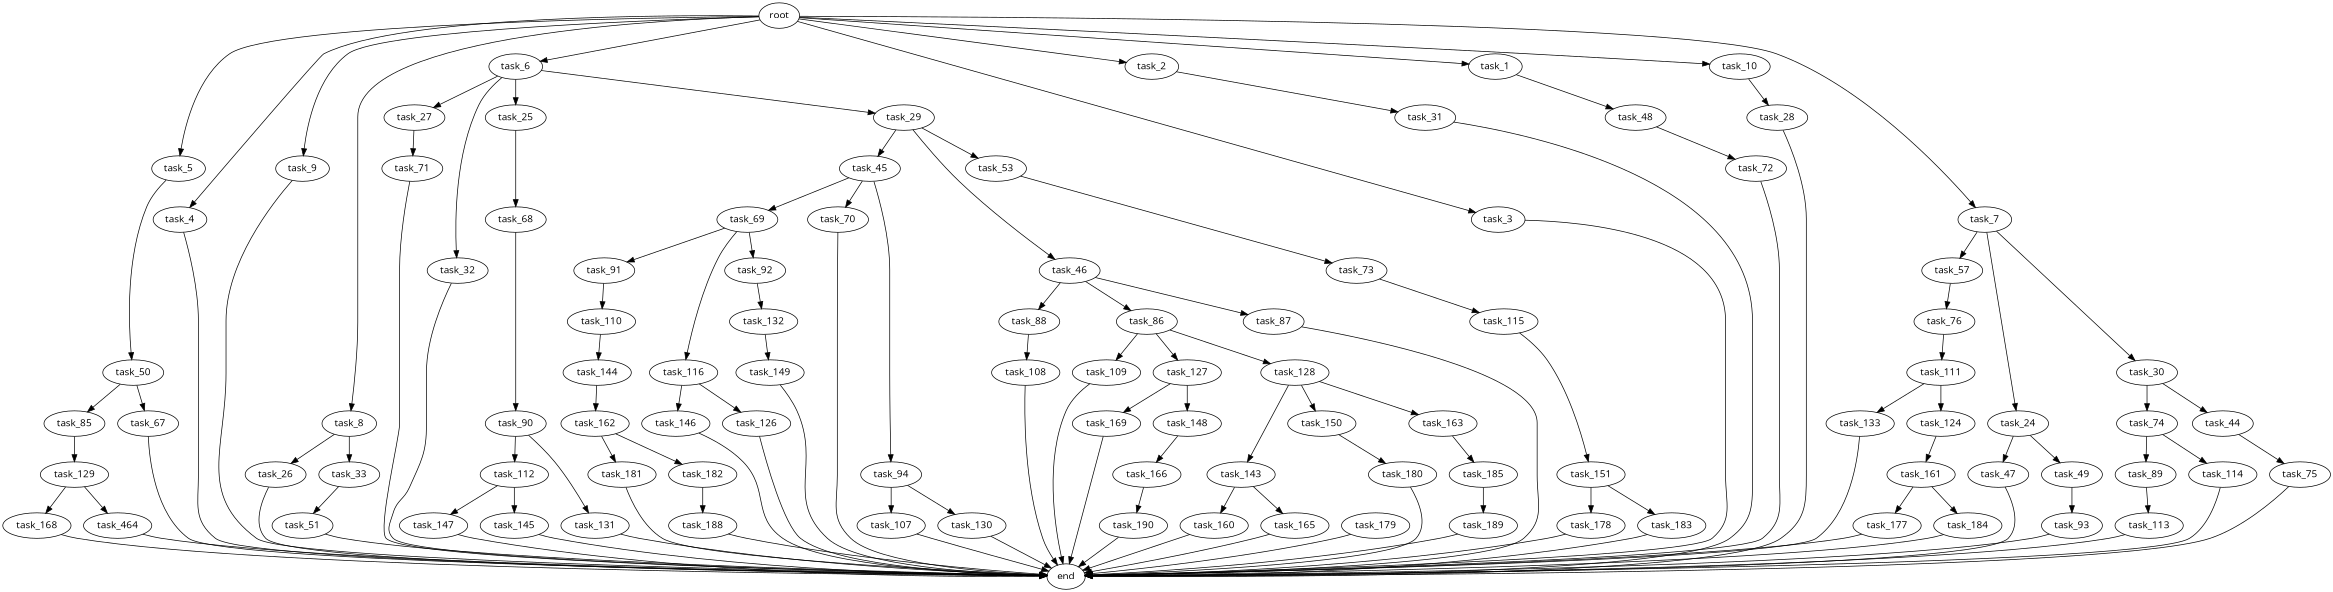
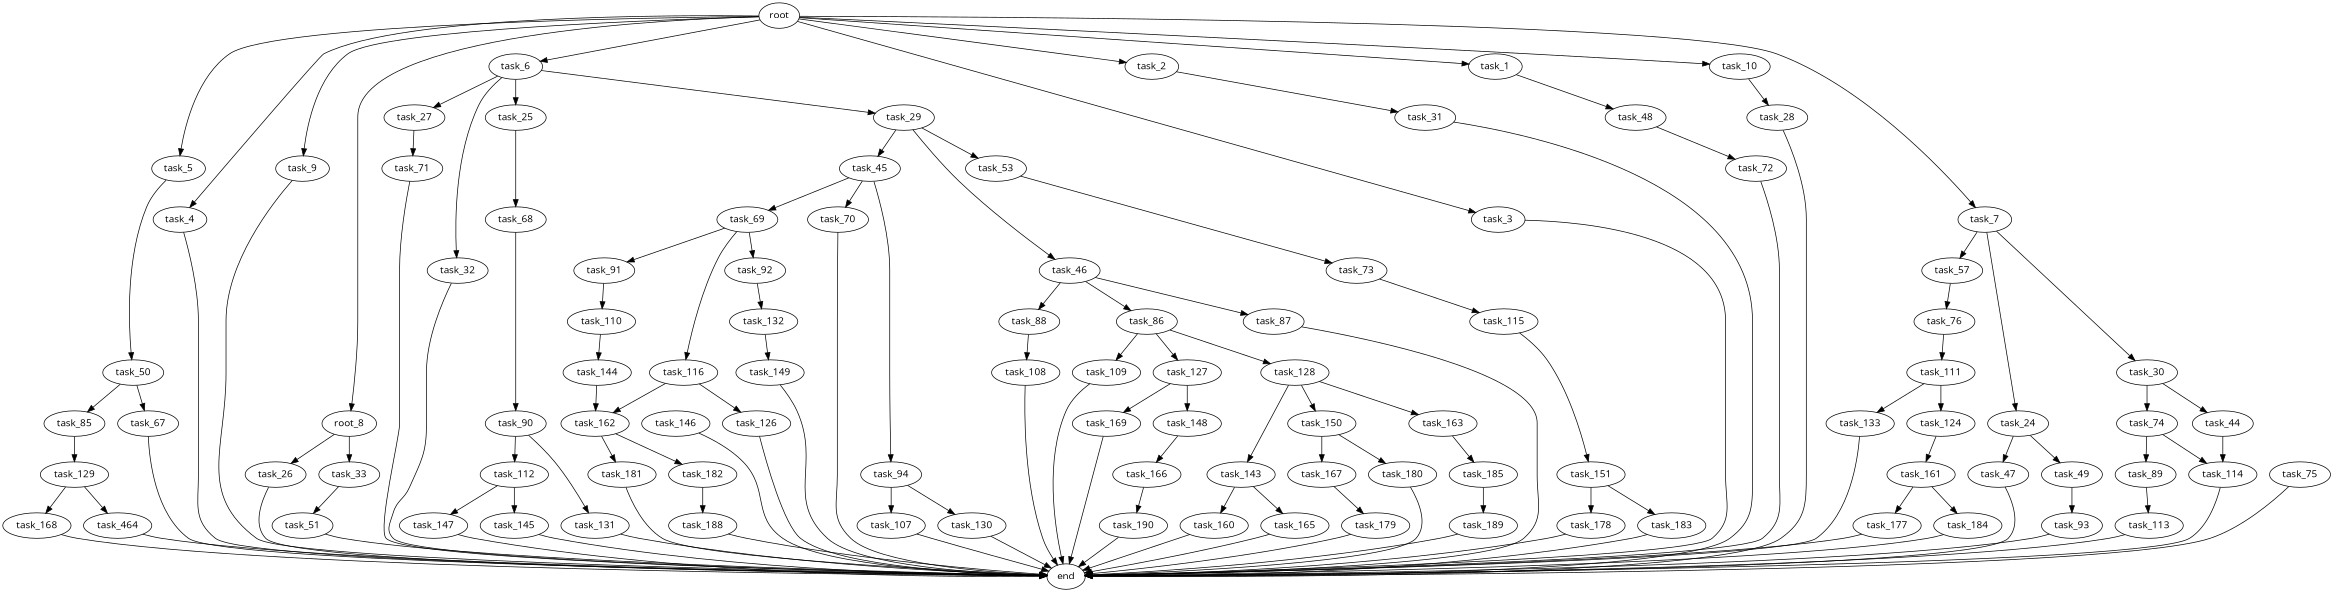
(680, 395) -> (642, 396)
(349, 424) -> (349, 424)
(2258, 447) -> (2223, 446)
none -> (1322, 475)
